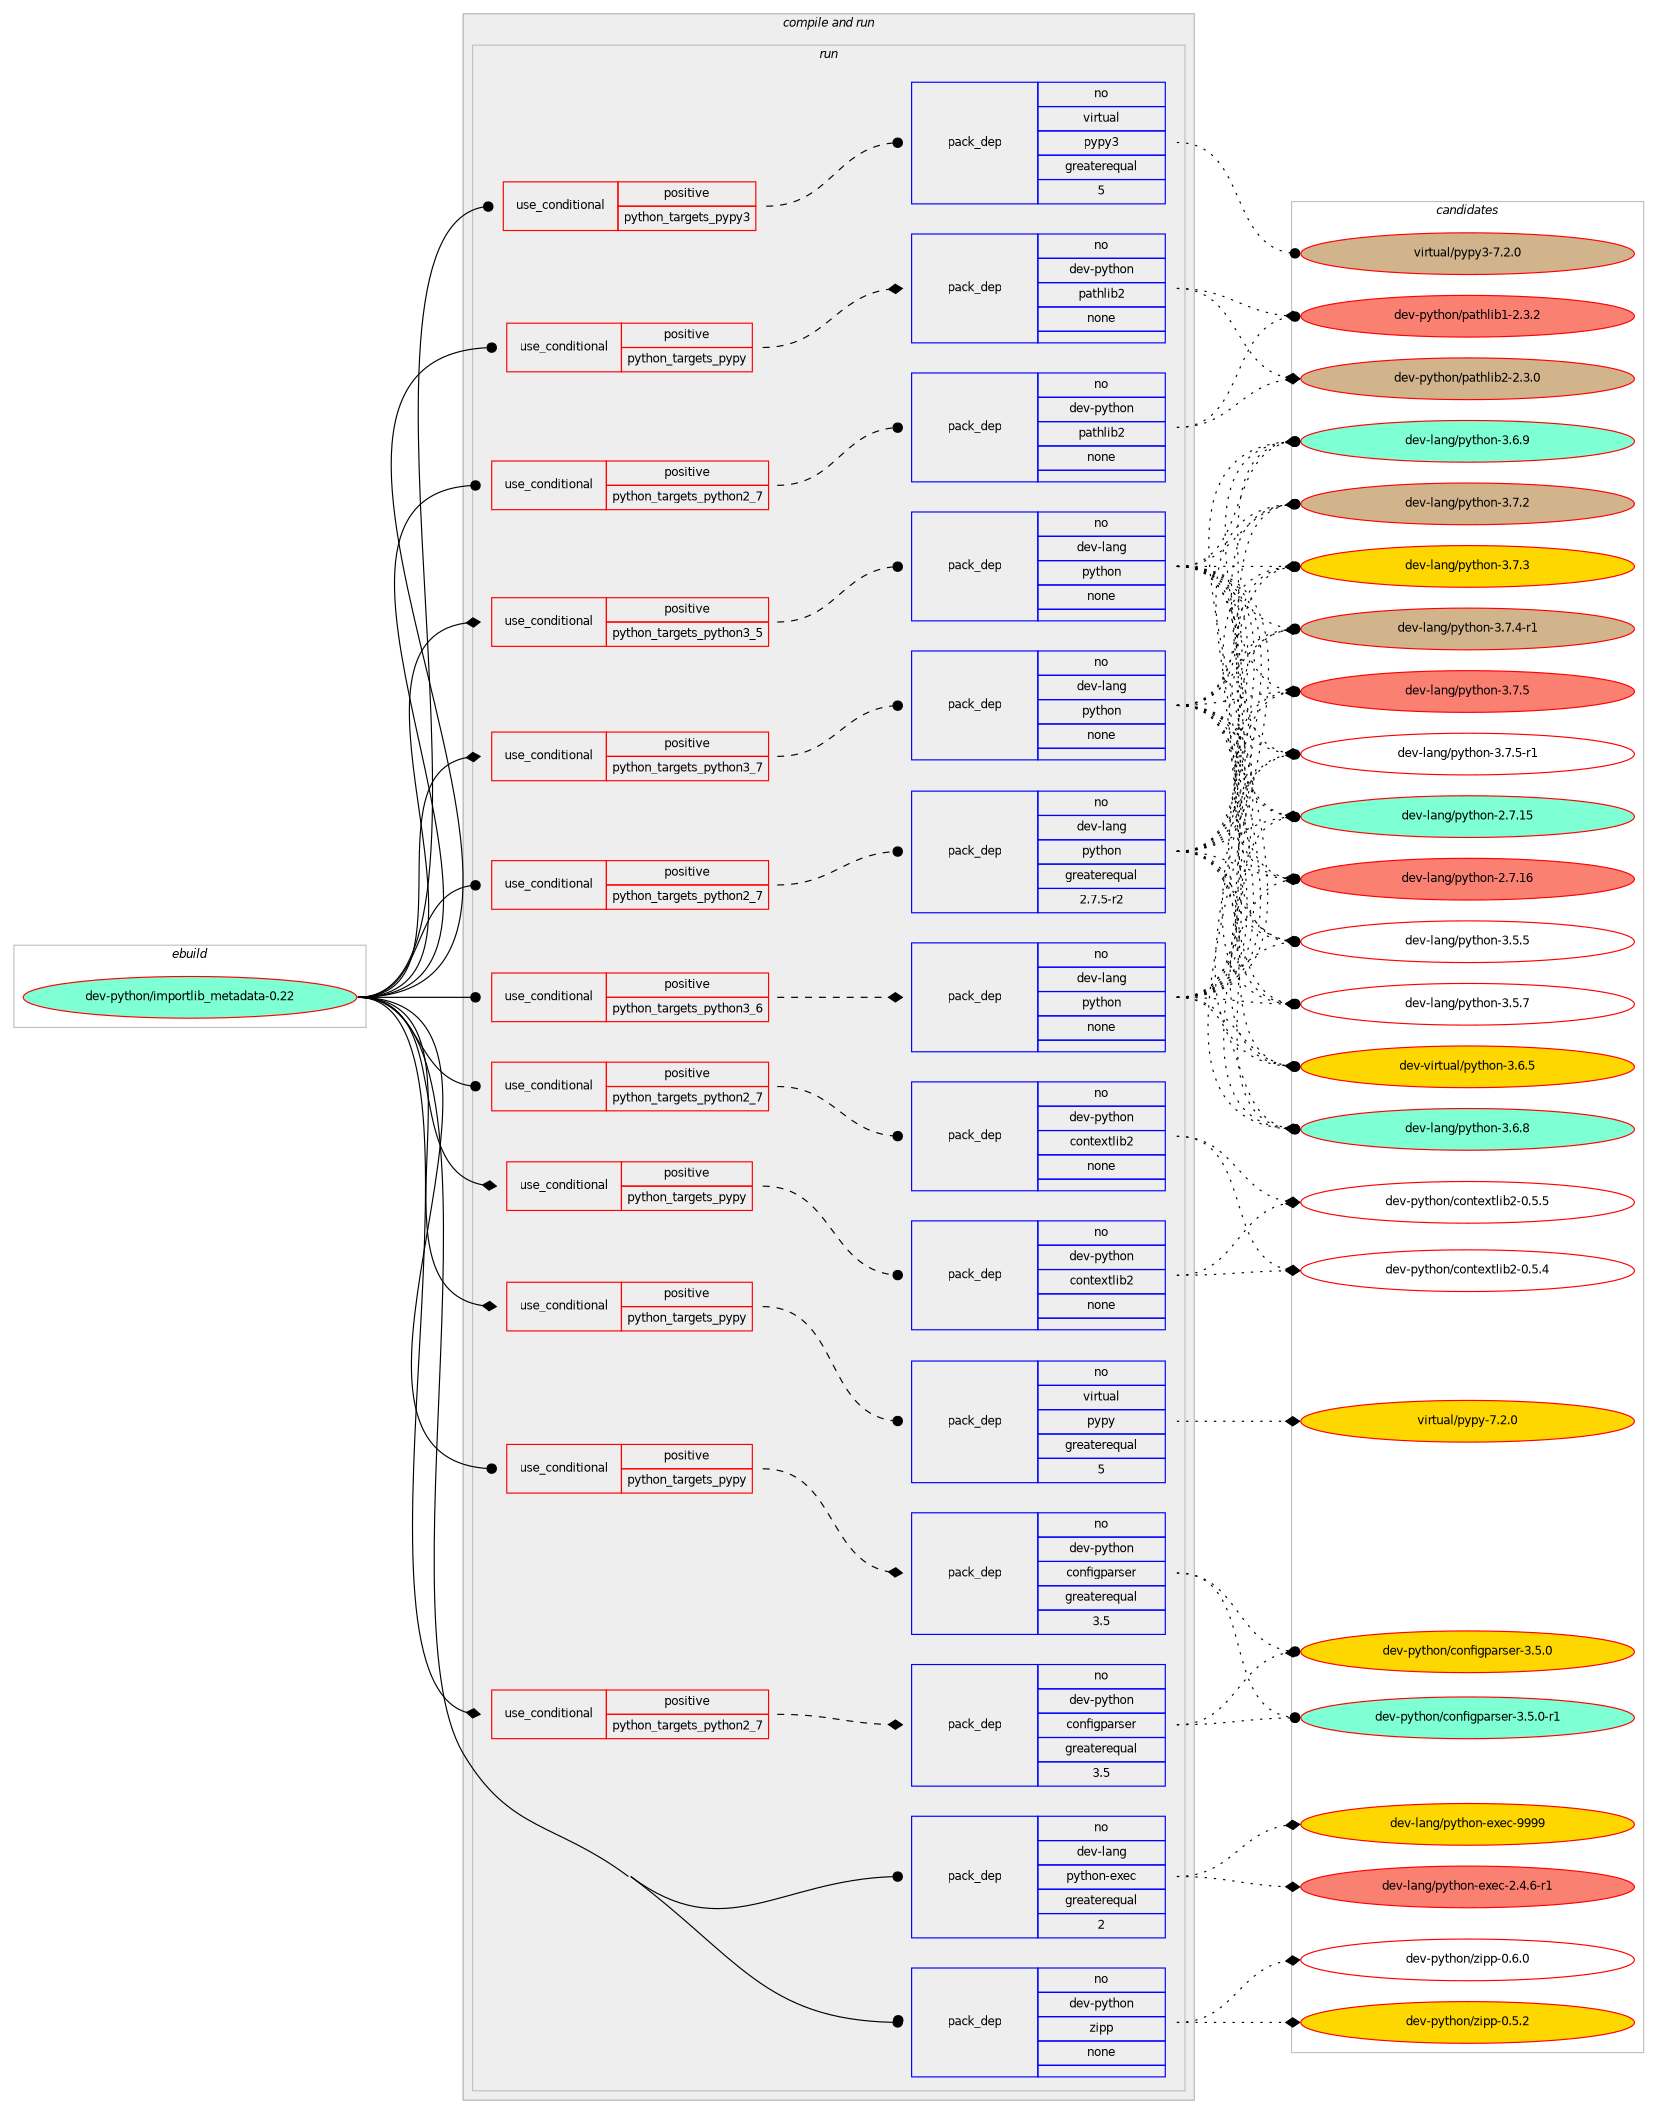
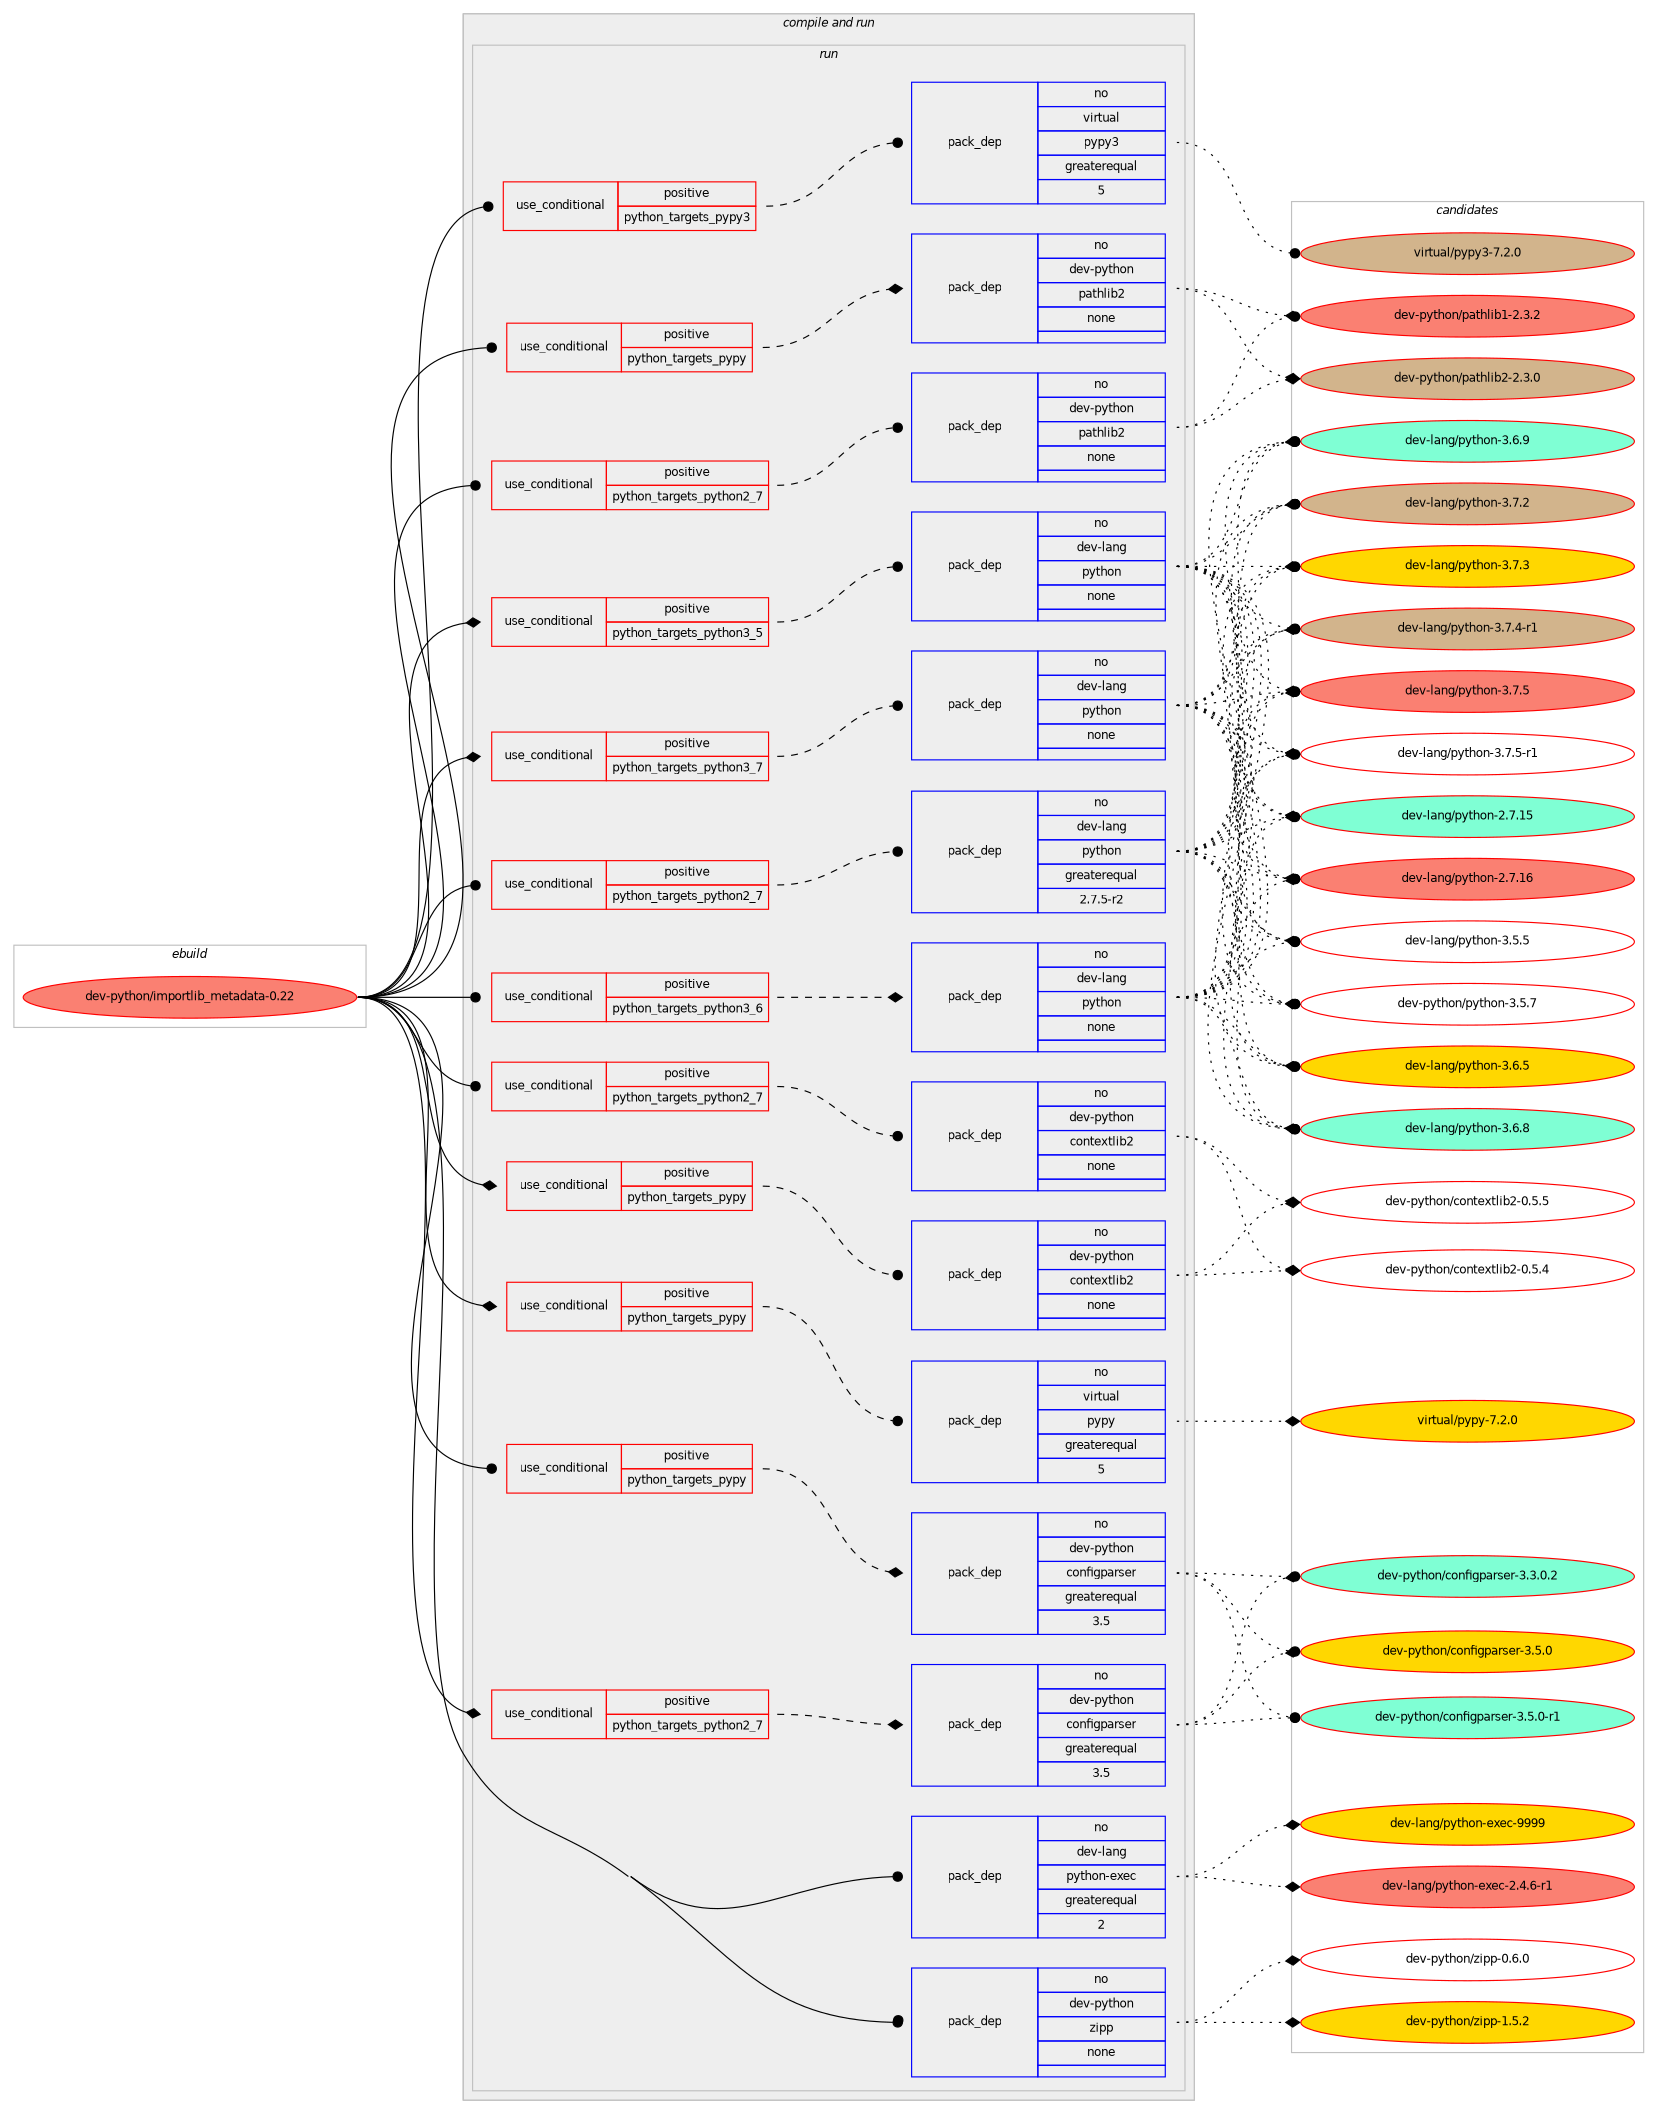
(190, 997) -> (190, 997)
(1468, 1004) -> (1468, 1004)
(1468, 1067) -> (1468, 1067)
none -> (1468, 1576)
(1468, 2022) -> (1468, 2022)
